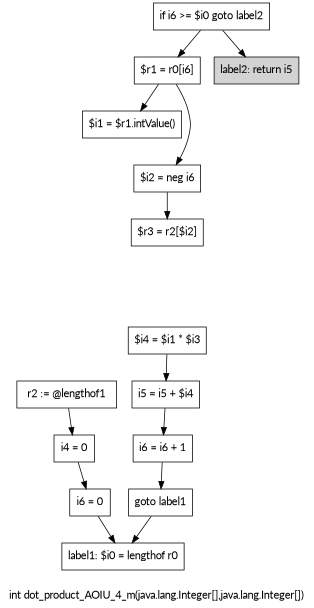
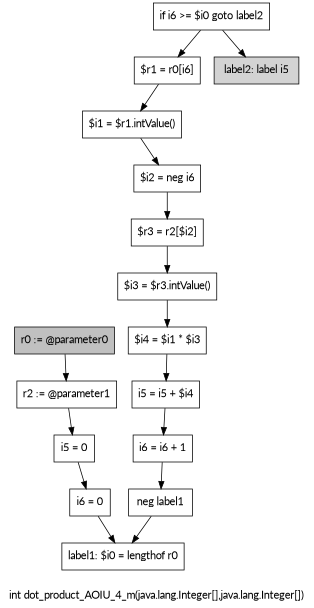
(256, 70) -> (256, 70)
(190, 121) -> (148, 148)
none -> (167, 286)
none -> (64, 340)
(67, 394) -> (67, 394)
(74, 448) -> (74, 448)
(160, 502) -> (160, 502)
